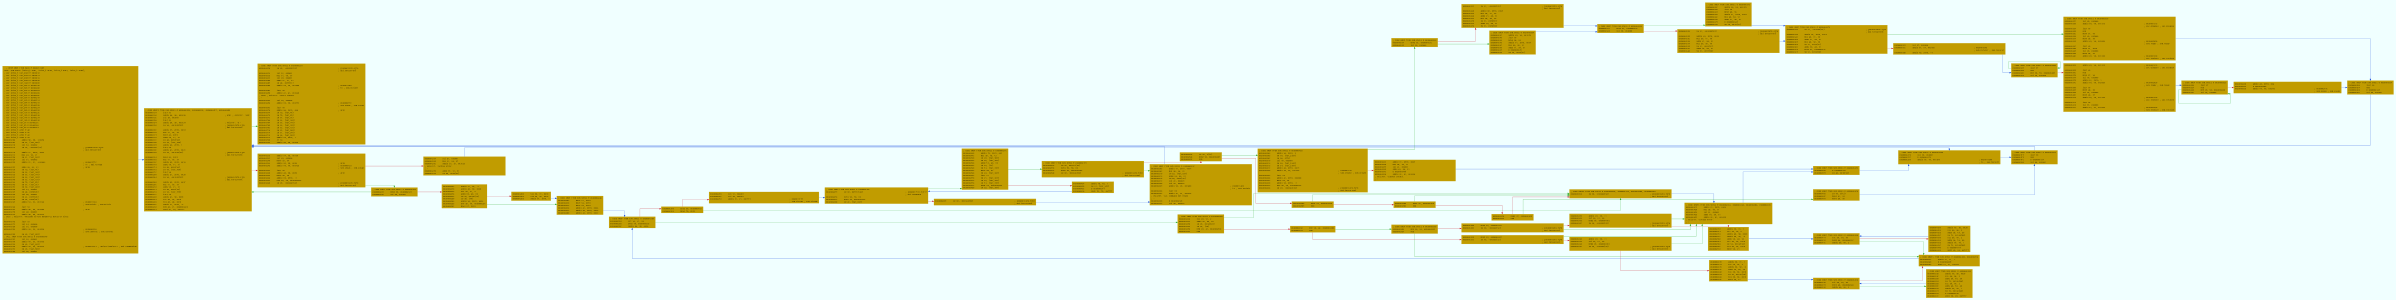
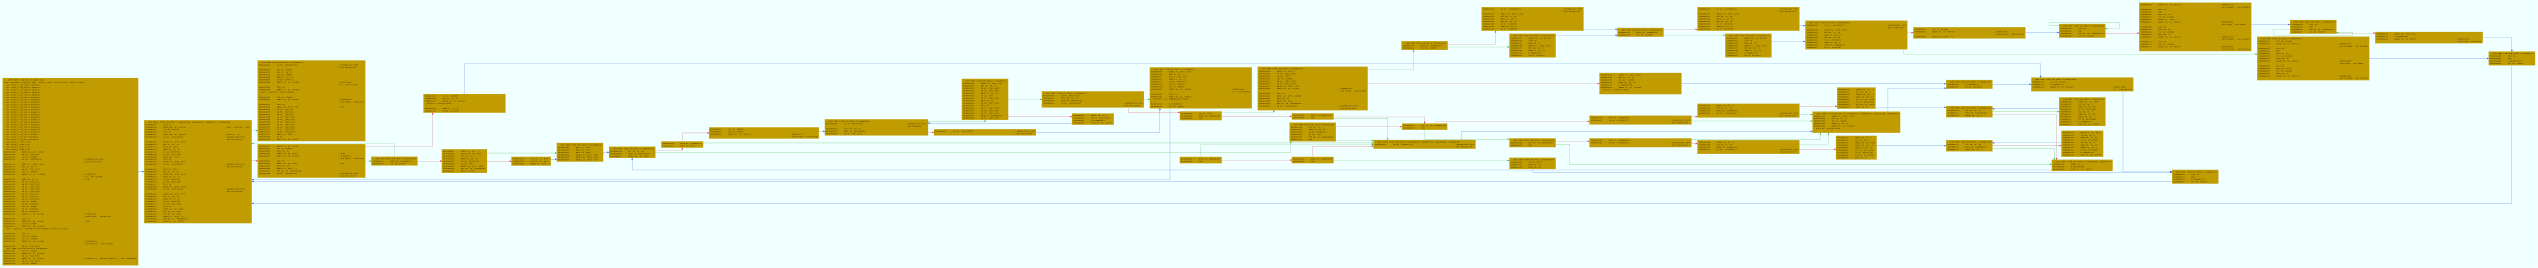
(1363, 205) -> (1382, 117)
